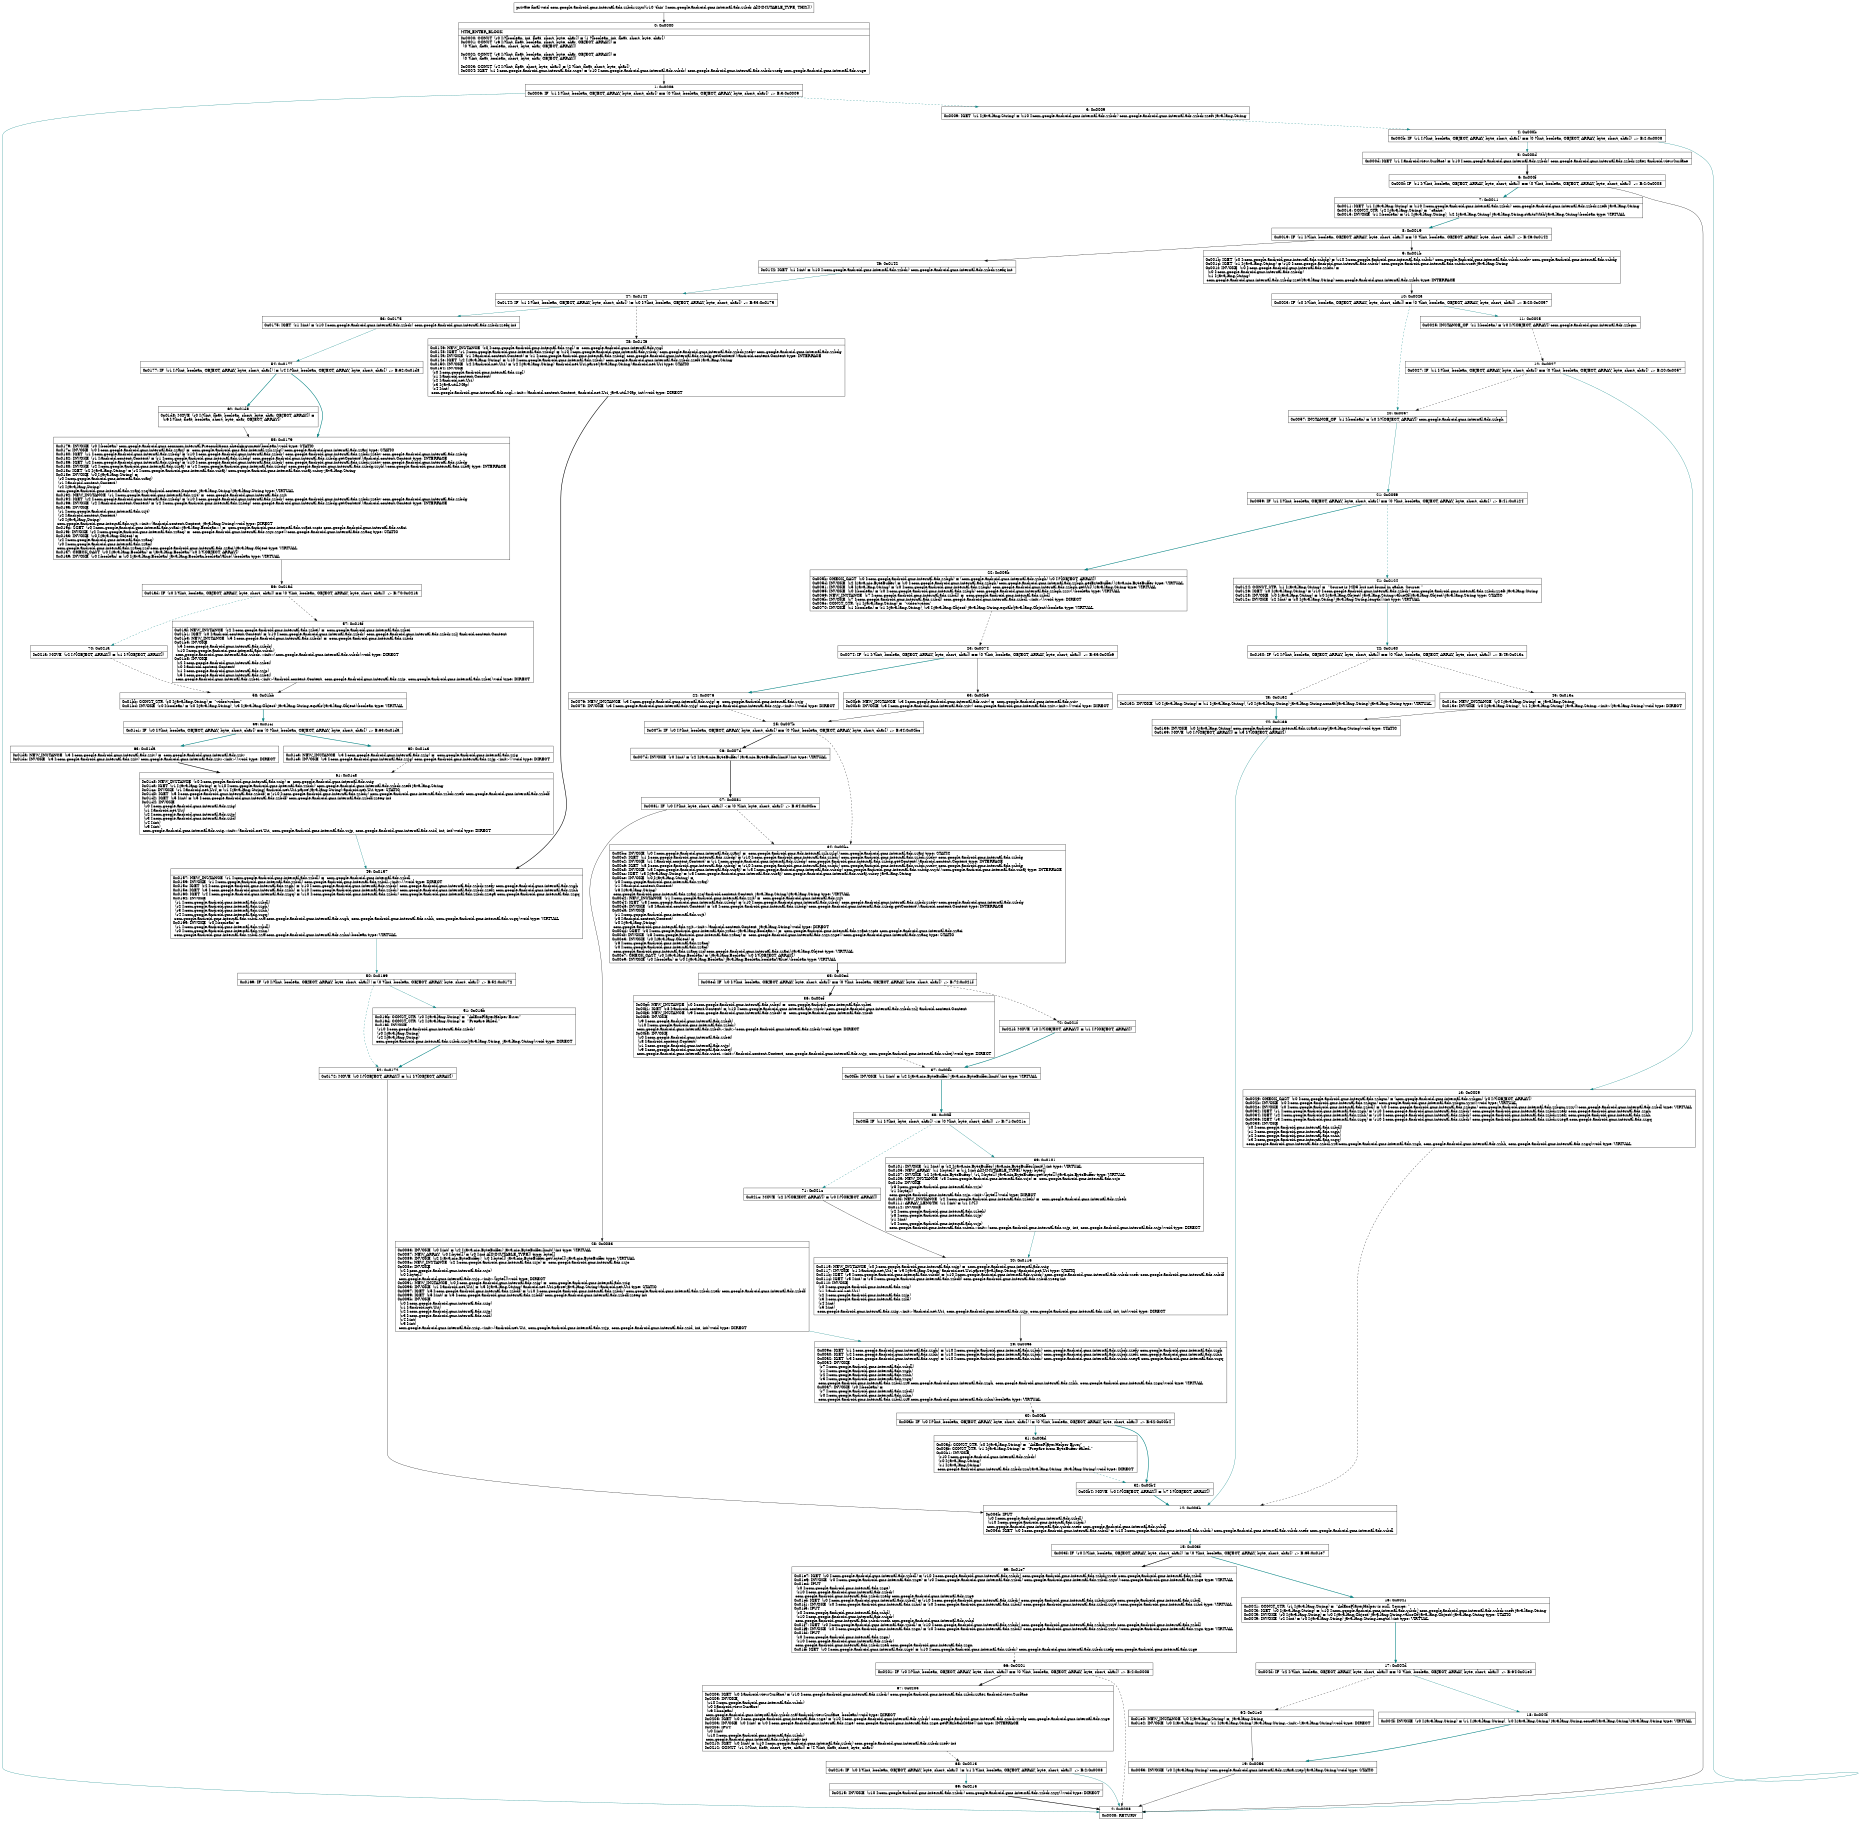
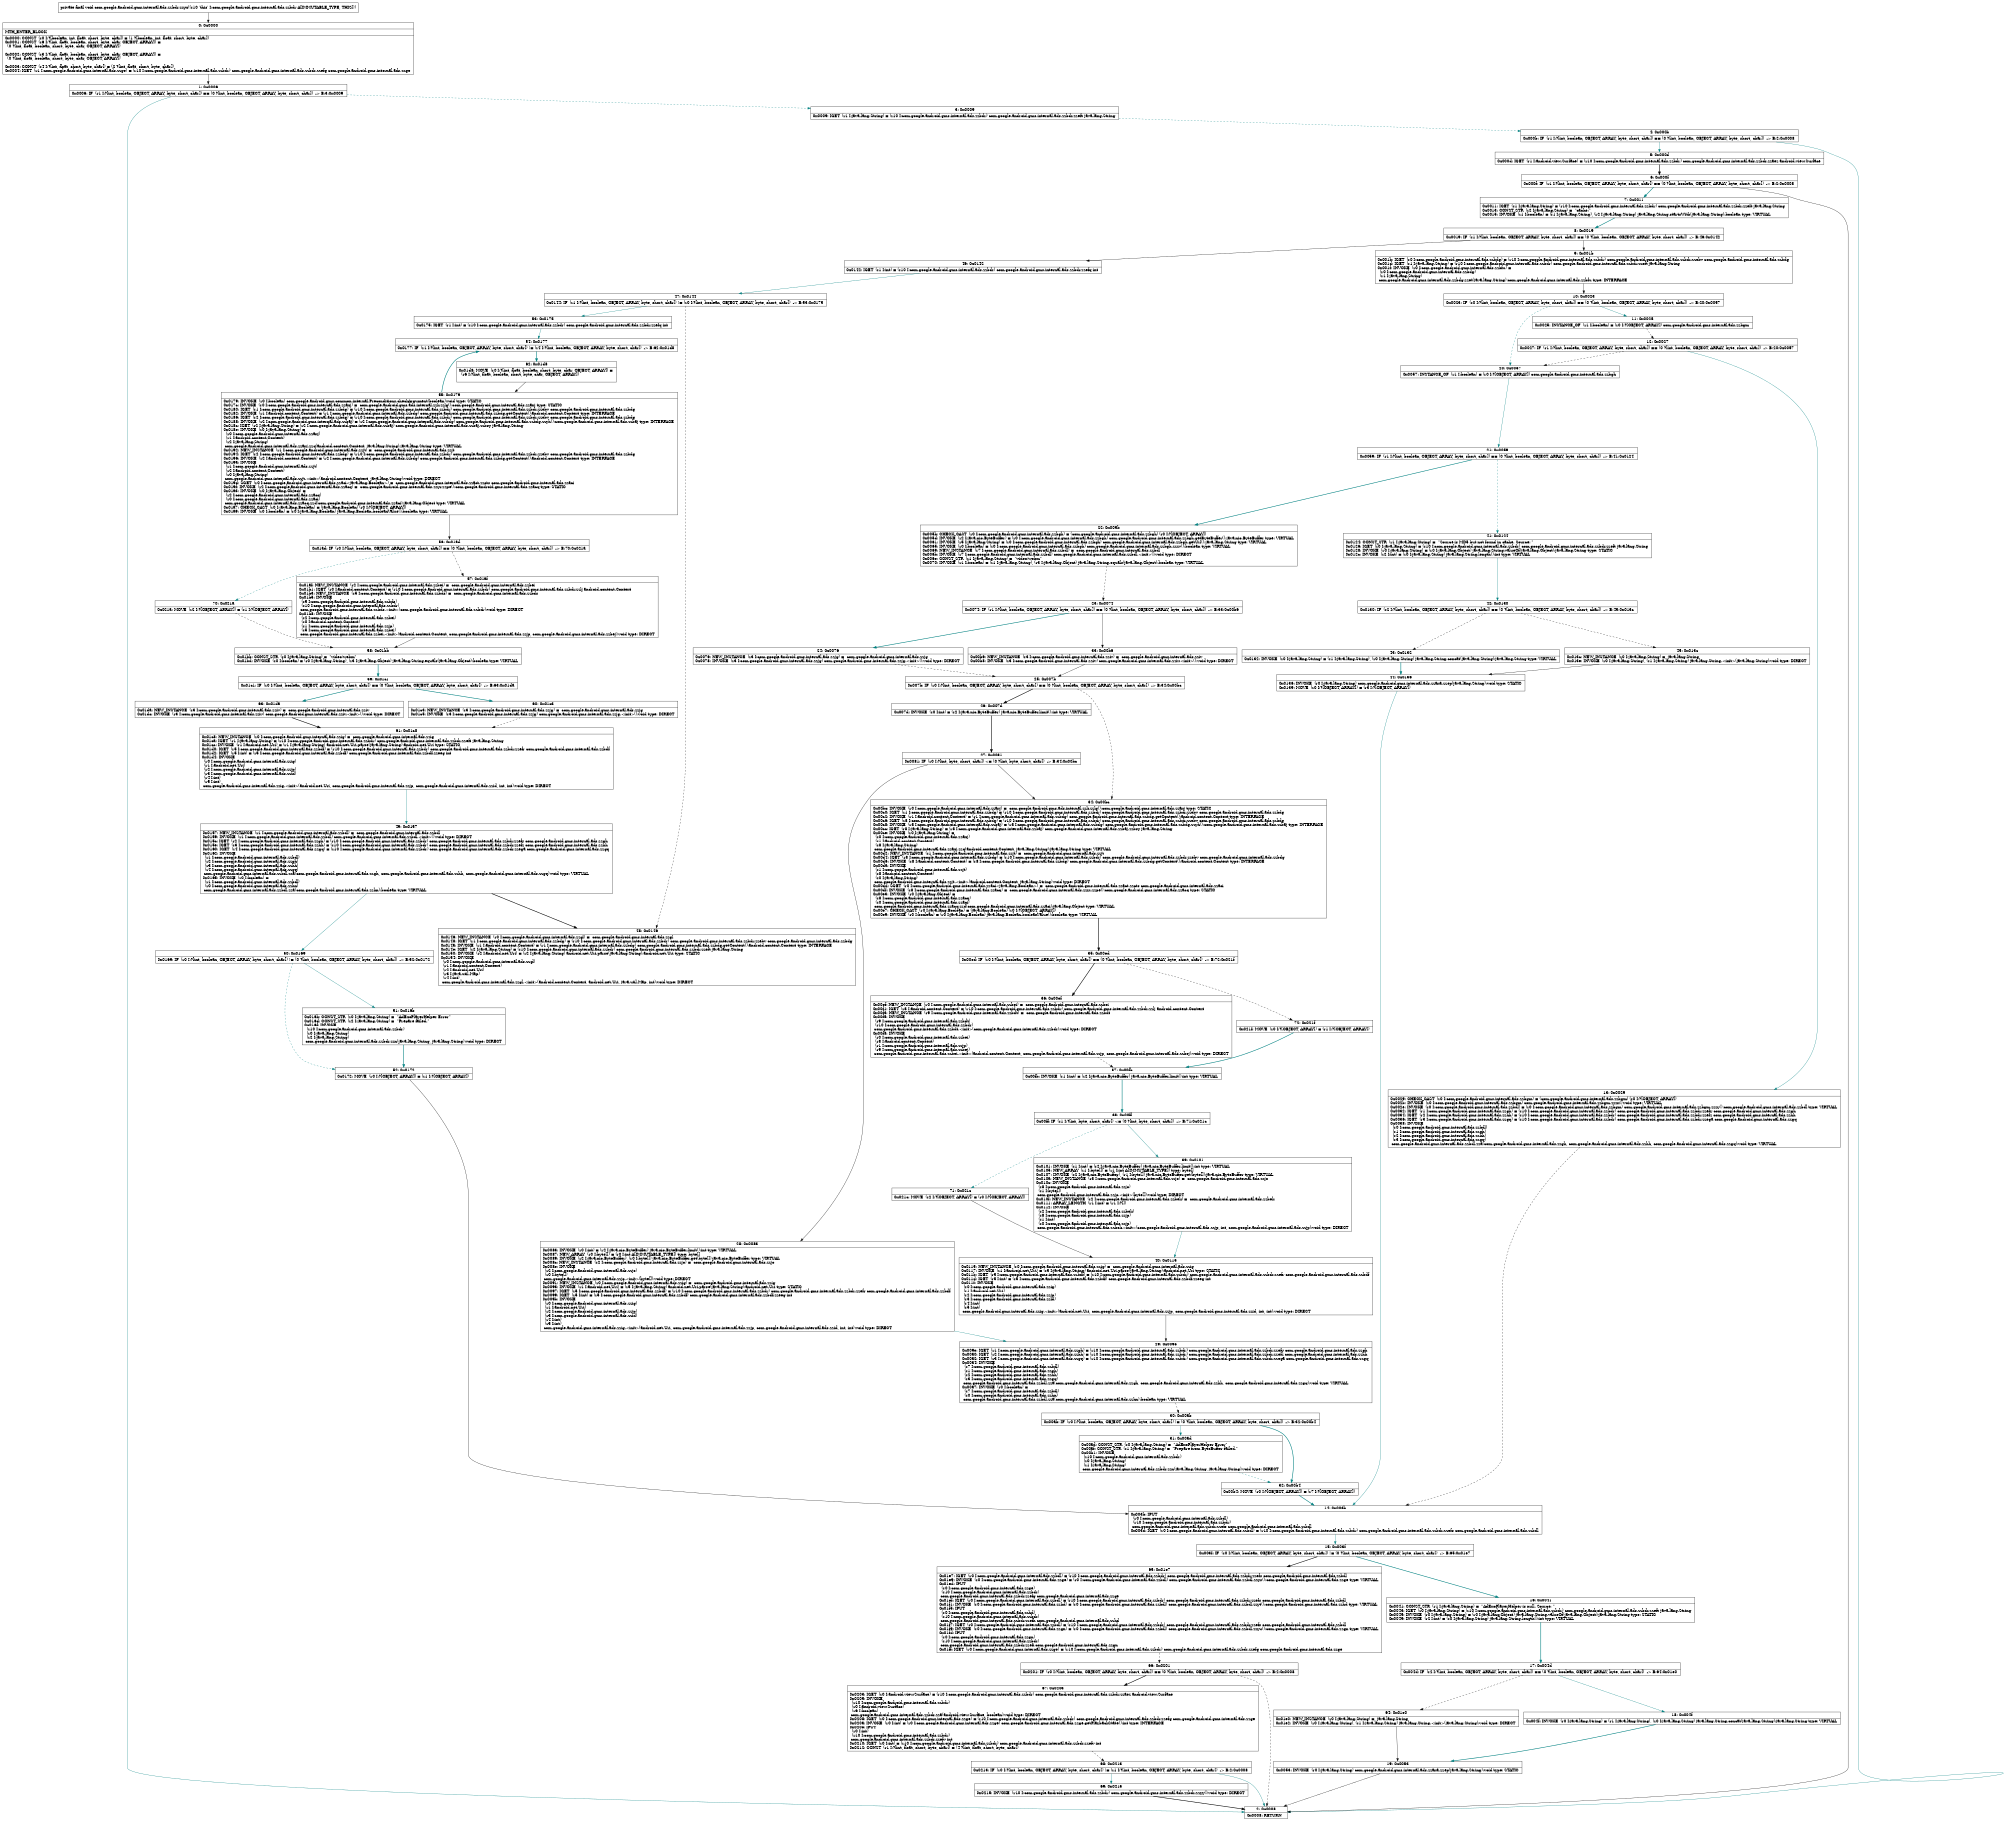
(317, 400) -> (451, 365)
(561, 635) -> (533, 910)
(754, 826) -> (1015, 781)
